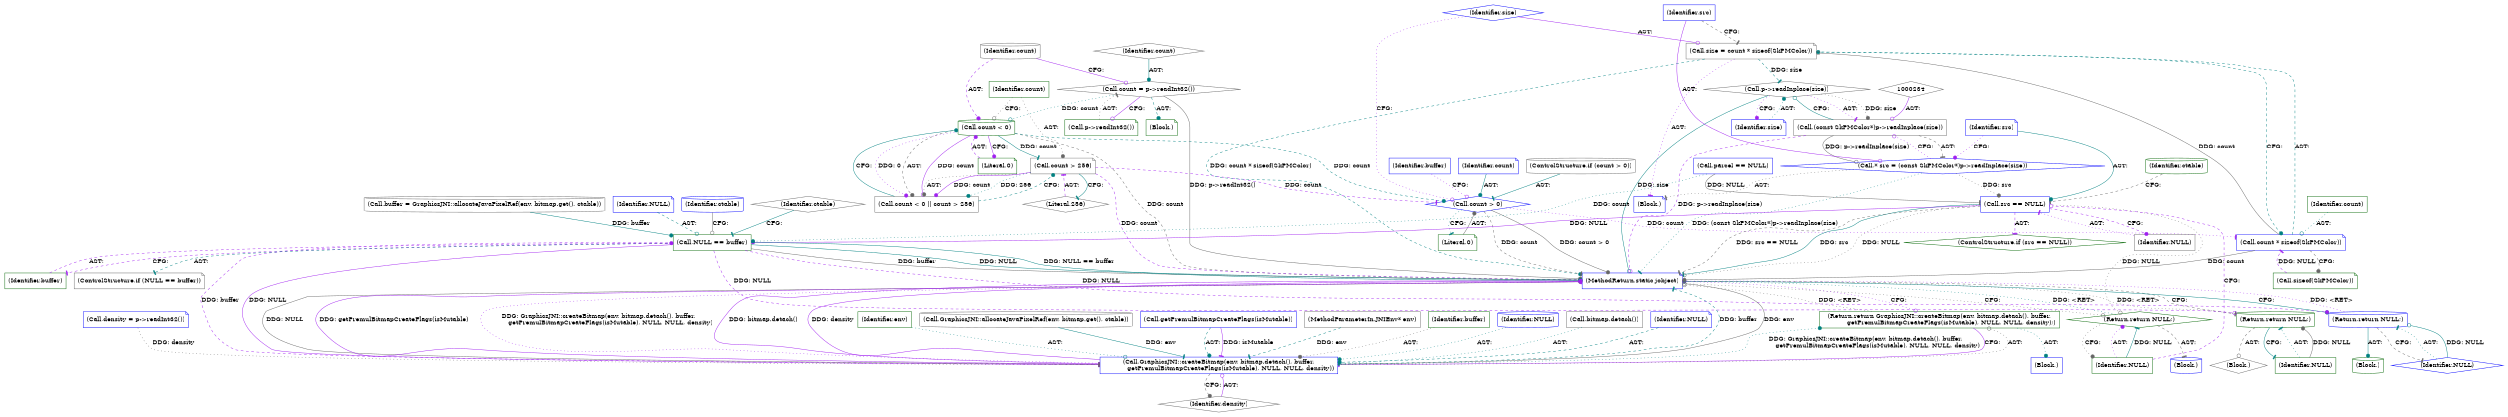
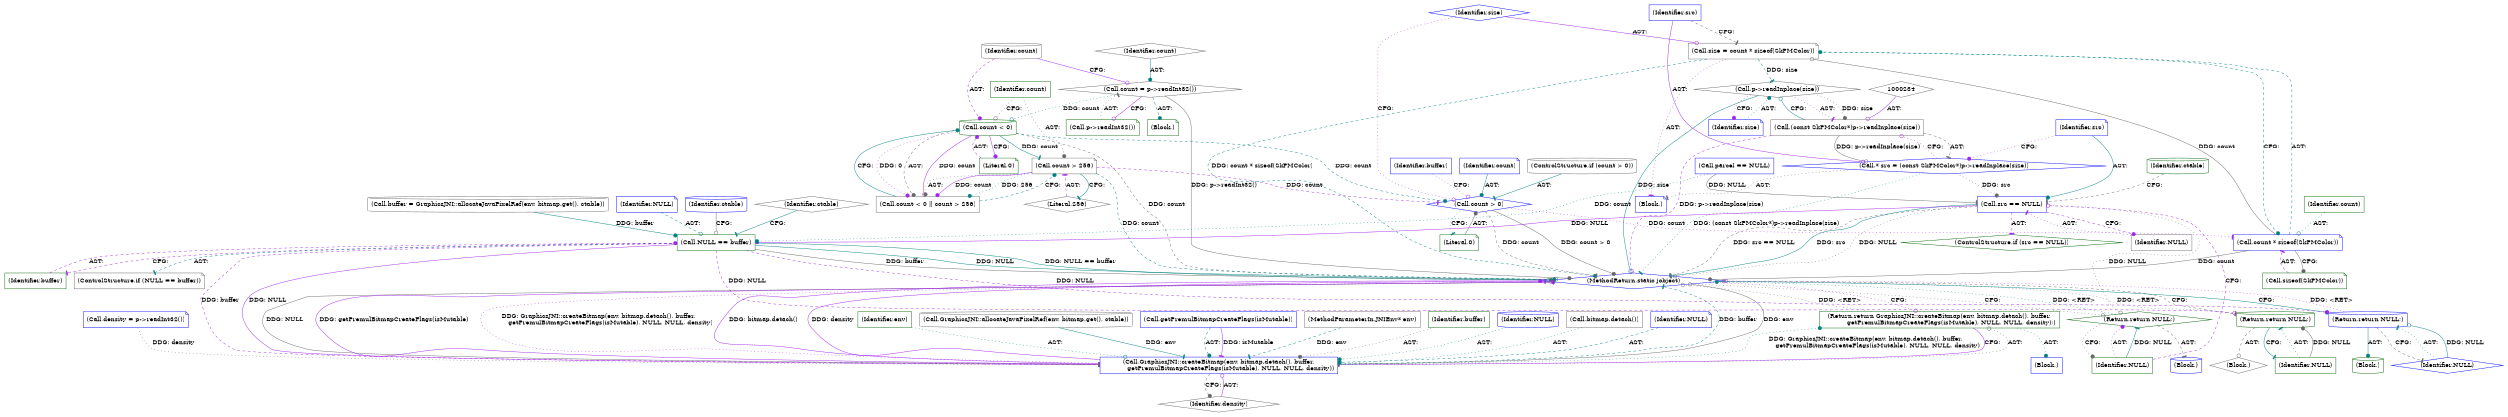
(2317, 258) -> (2300, 259)
(2297, 262) -> (2290, 262)
(1188, 269) -> (1183, 268)
(1632, 281) -> (1634, 281)
